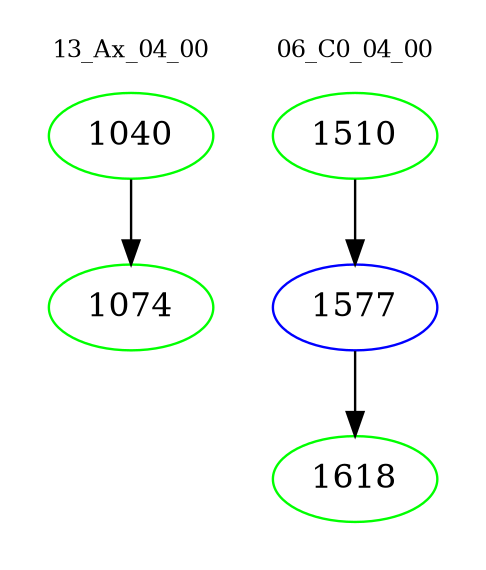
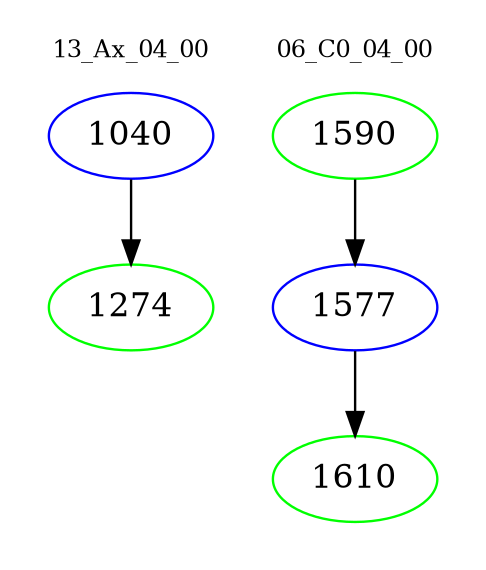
(131, 136) -> (131, 136)
(355, 136) -> (355, 136)
(131, 307) -> (131, 307)
(355, 479) -> (355, 479)
